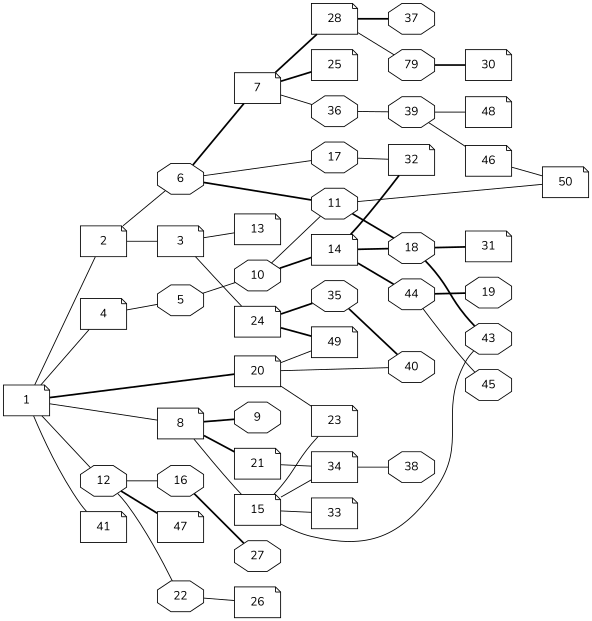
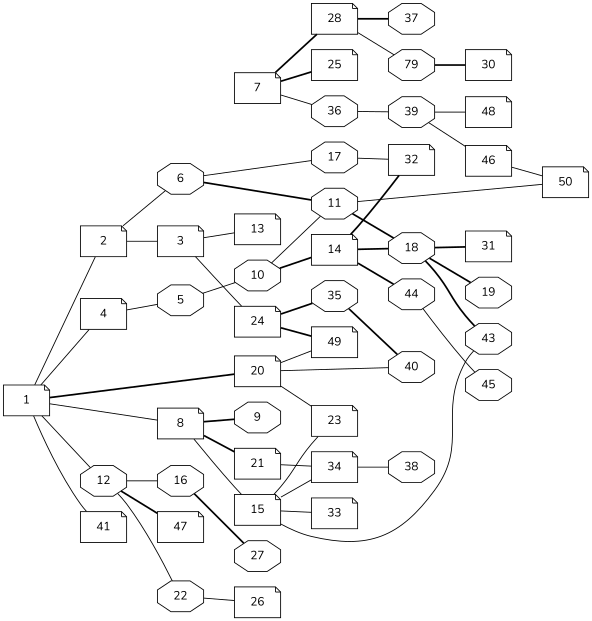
(218, 134) -> none
(444, 294) -> (450, 270)
